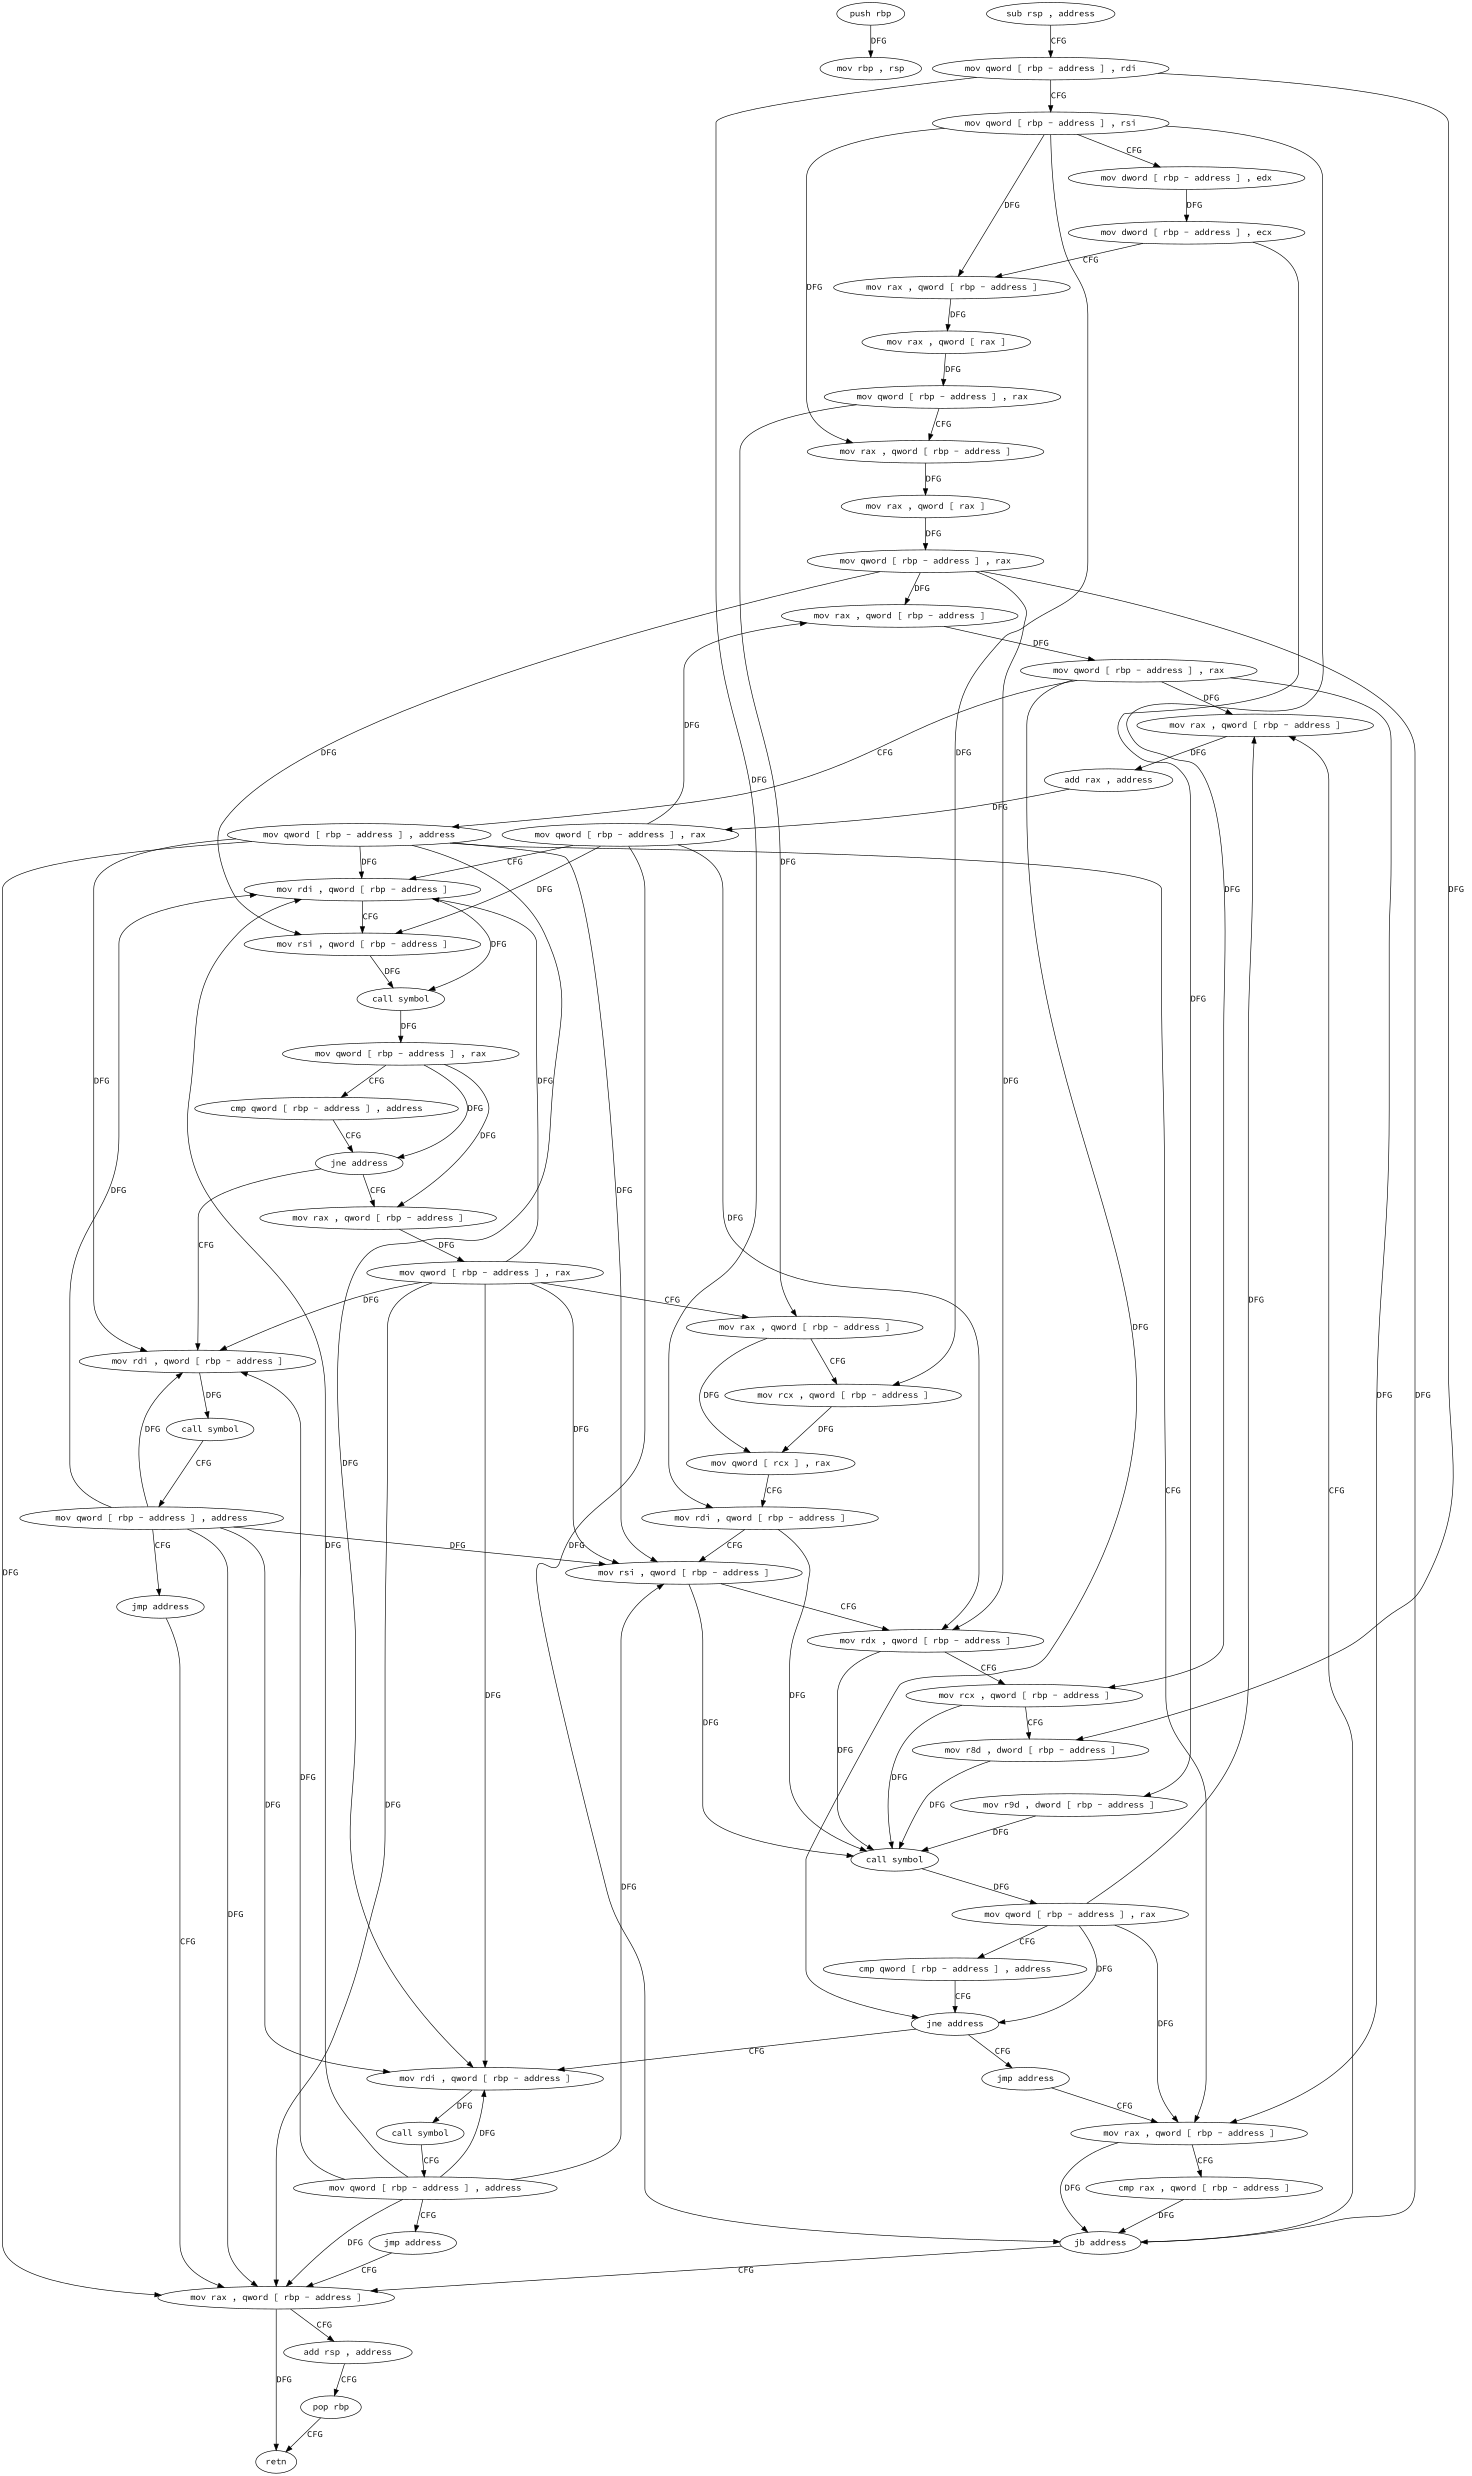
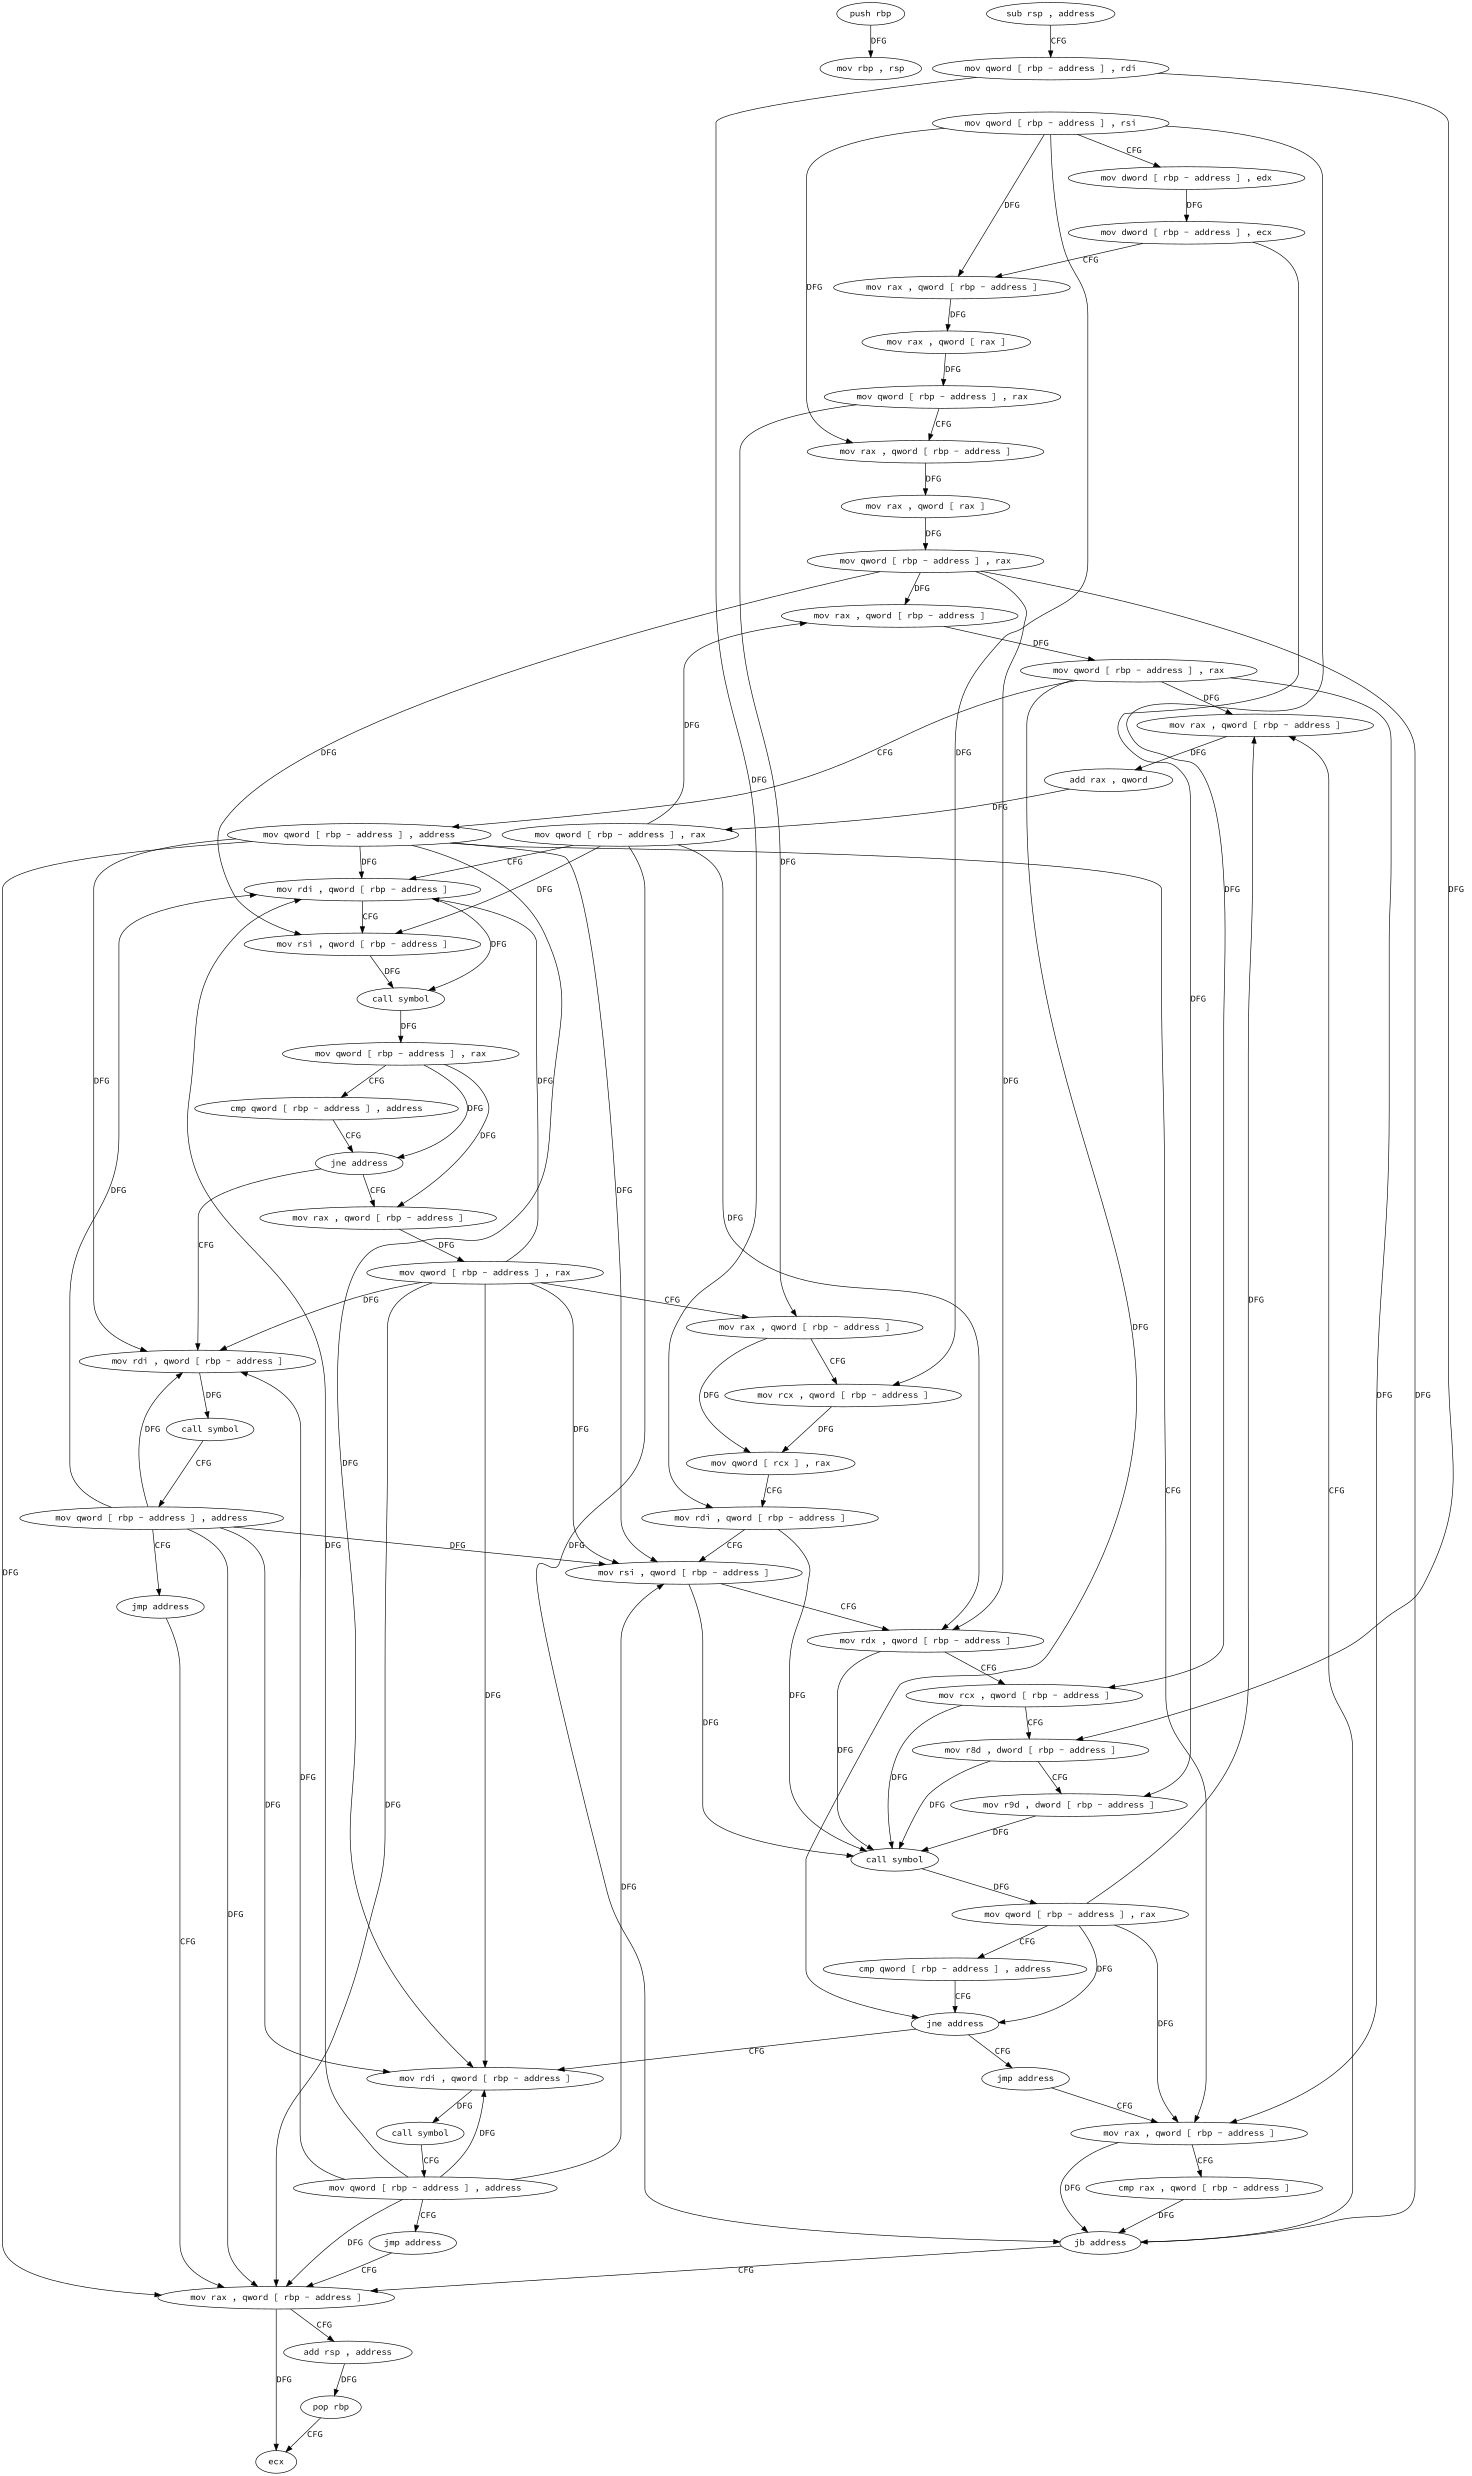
(1051, 93) -> none
(1109, 780) -> (1109, 780)
none -> (1048, 1775)
(349, 2380) -> (349, 2380)
(276, 2462) -> (276, 2462)
